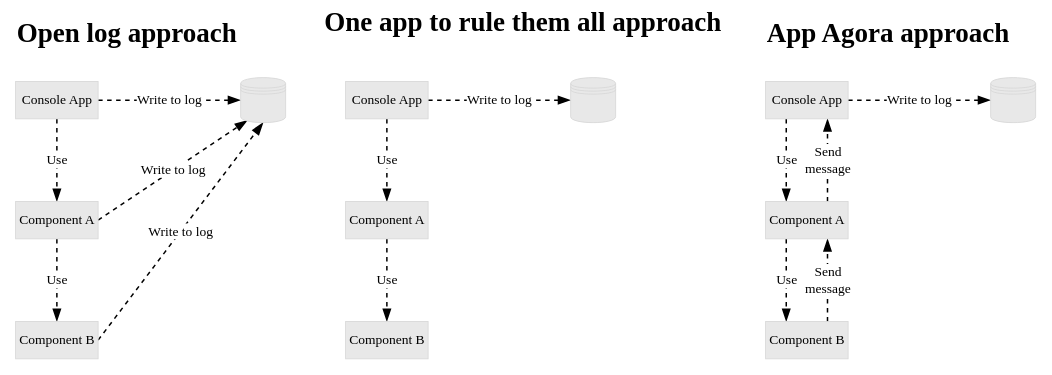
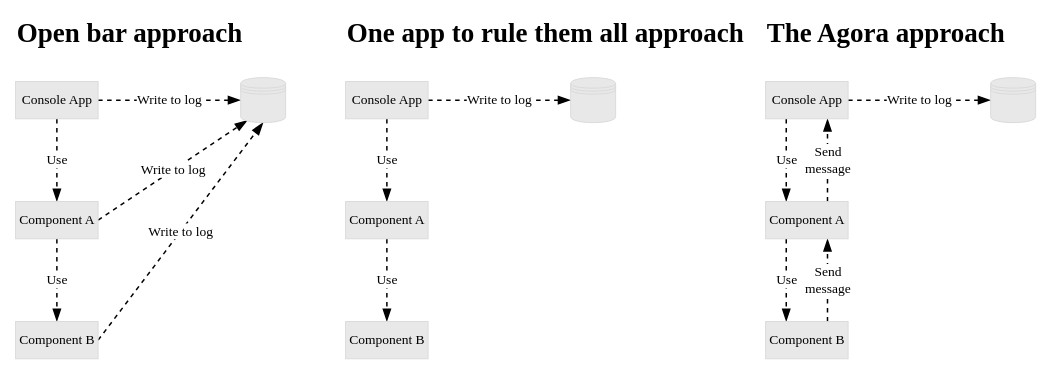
(518, 19) -> (540, 30)
(135, 34) -> (138, 34)
(896, 34) -> (896, 34)
